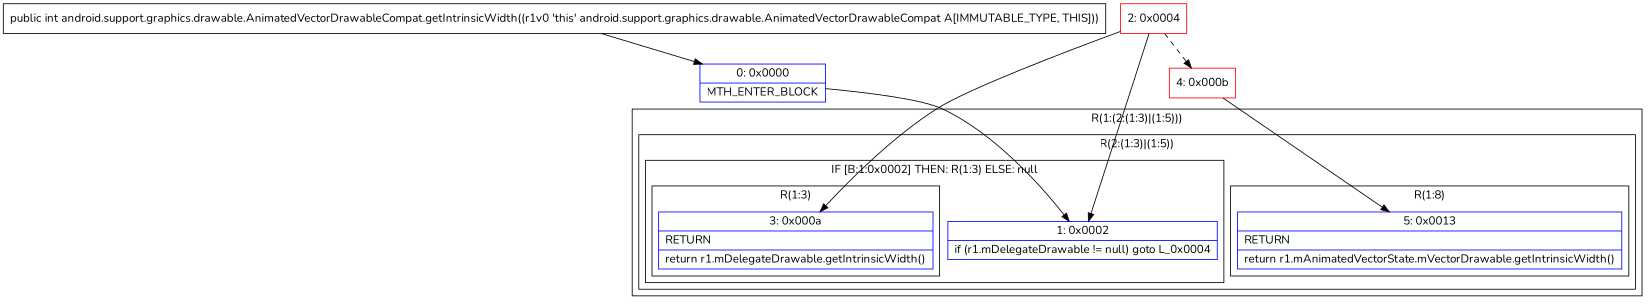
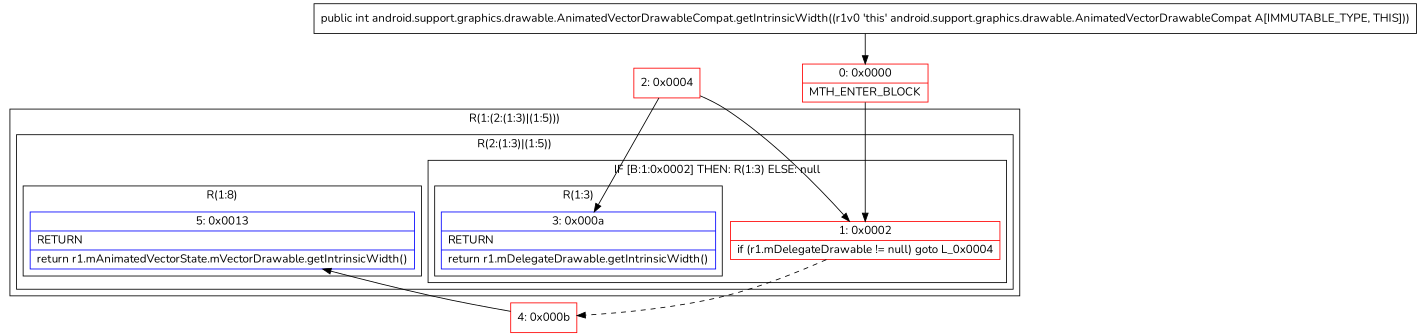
(1175, 48) -> (703, 301)
(763, 83) -> (865, 83)
(1083, 240) -> (865, 240)
